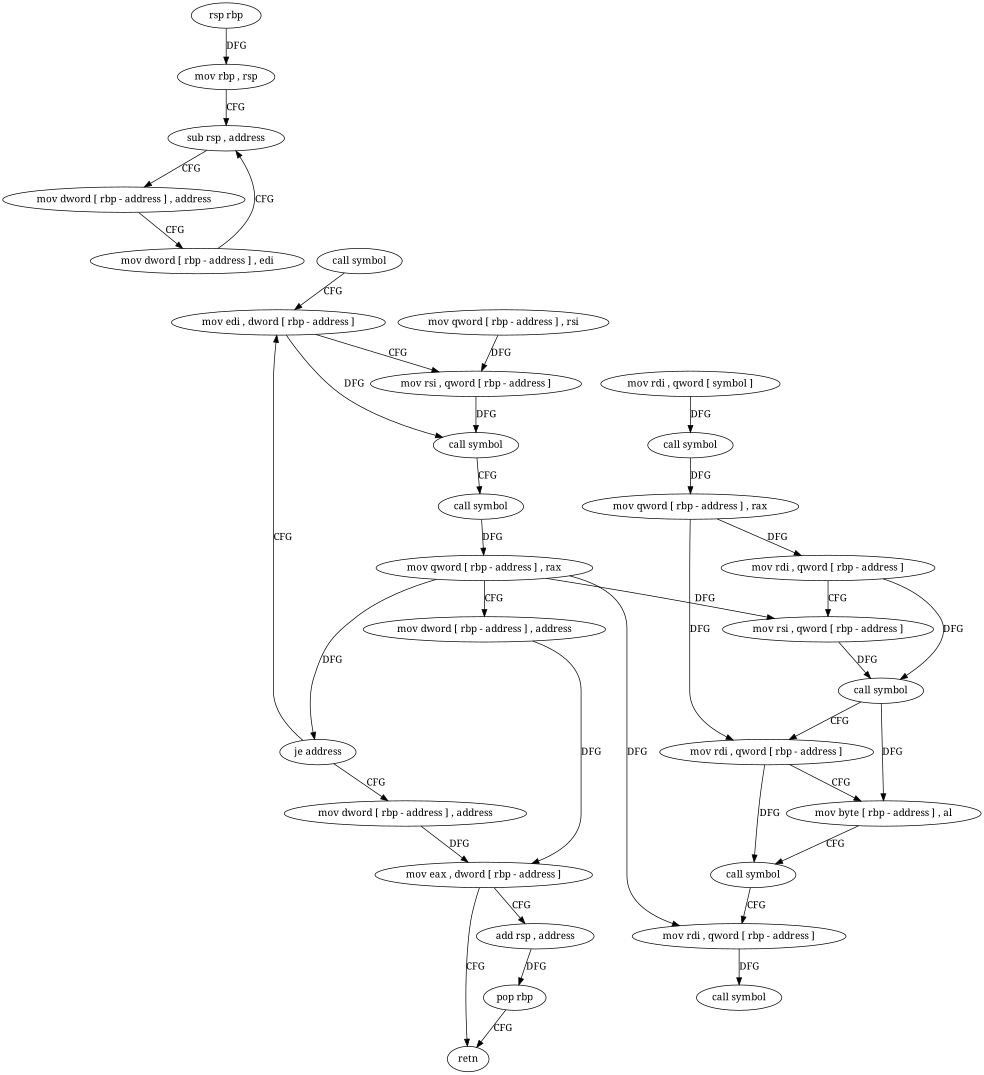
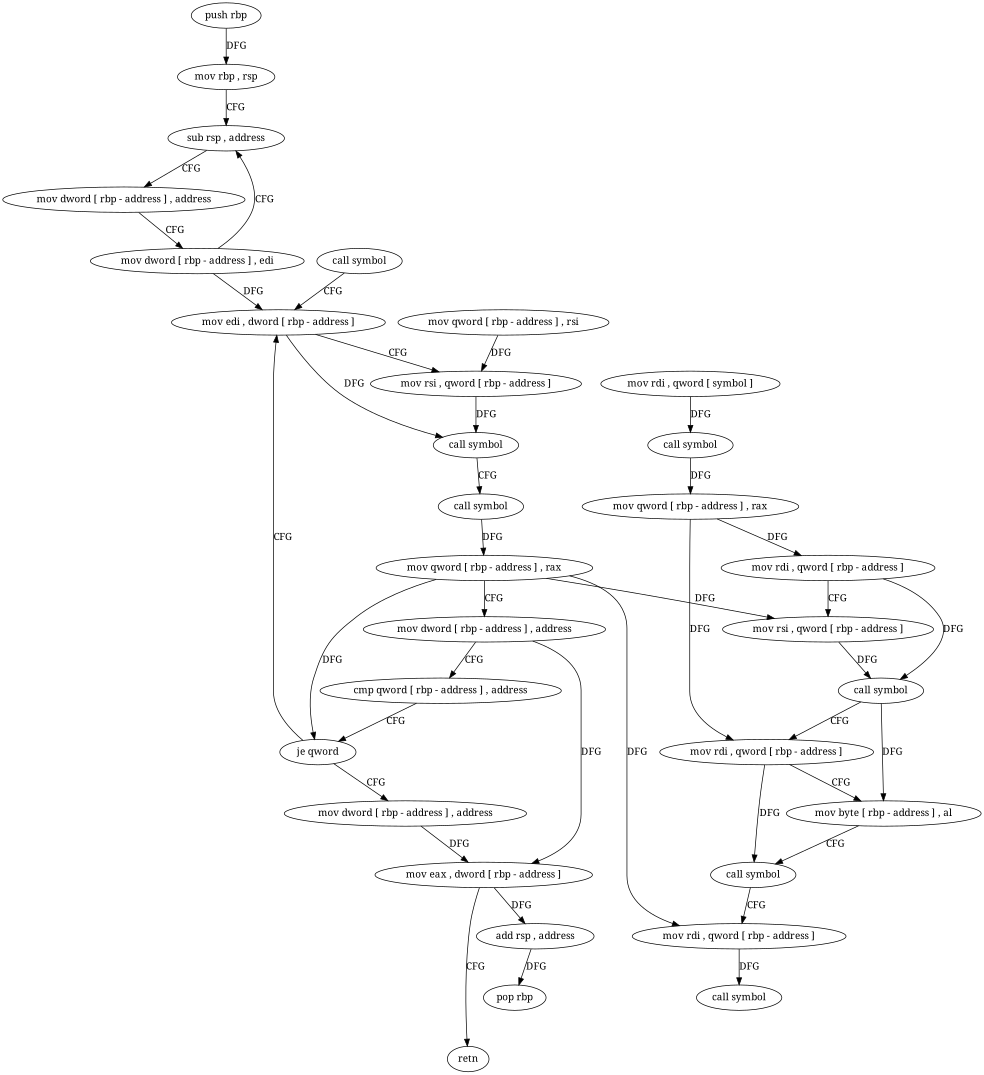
(226, 16) -> (226, 16)
none -> (235, 290)
none -> (441, 691)
(318, 752) -> (318, 752)
(521, 906) -> (521, 906)
(493, 1026) -> none
